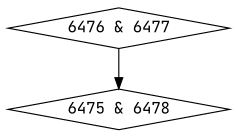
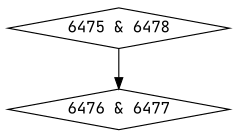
(119, 63) -> (119, 63)
